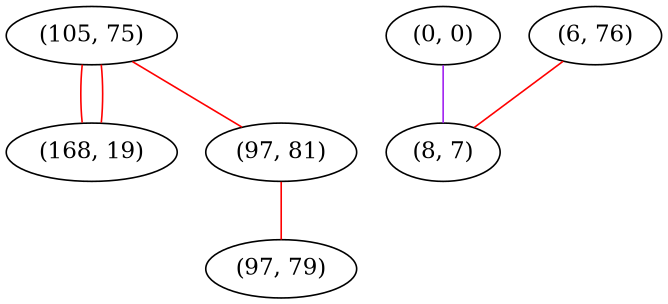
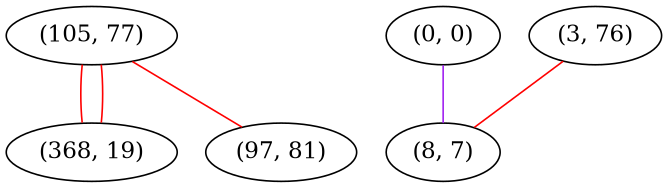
(92, 36) -> (92, 36)
(595, 36) -> (595, 36)
(92, 152) -> (92, 152)
(281, 269) -> none
